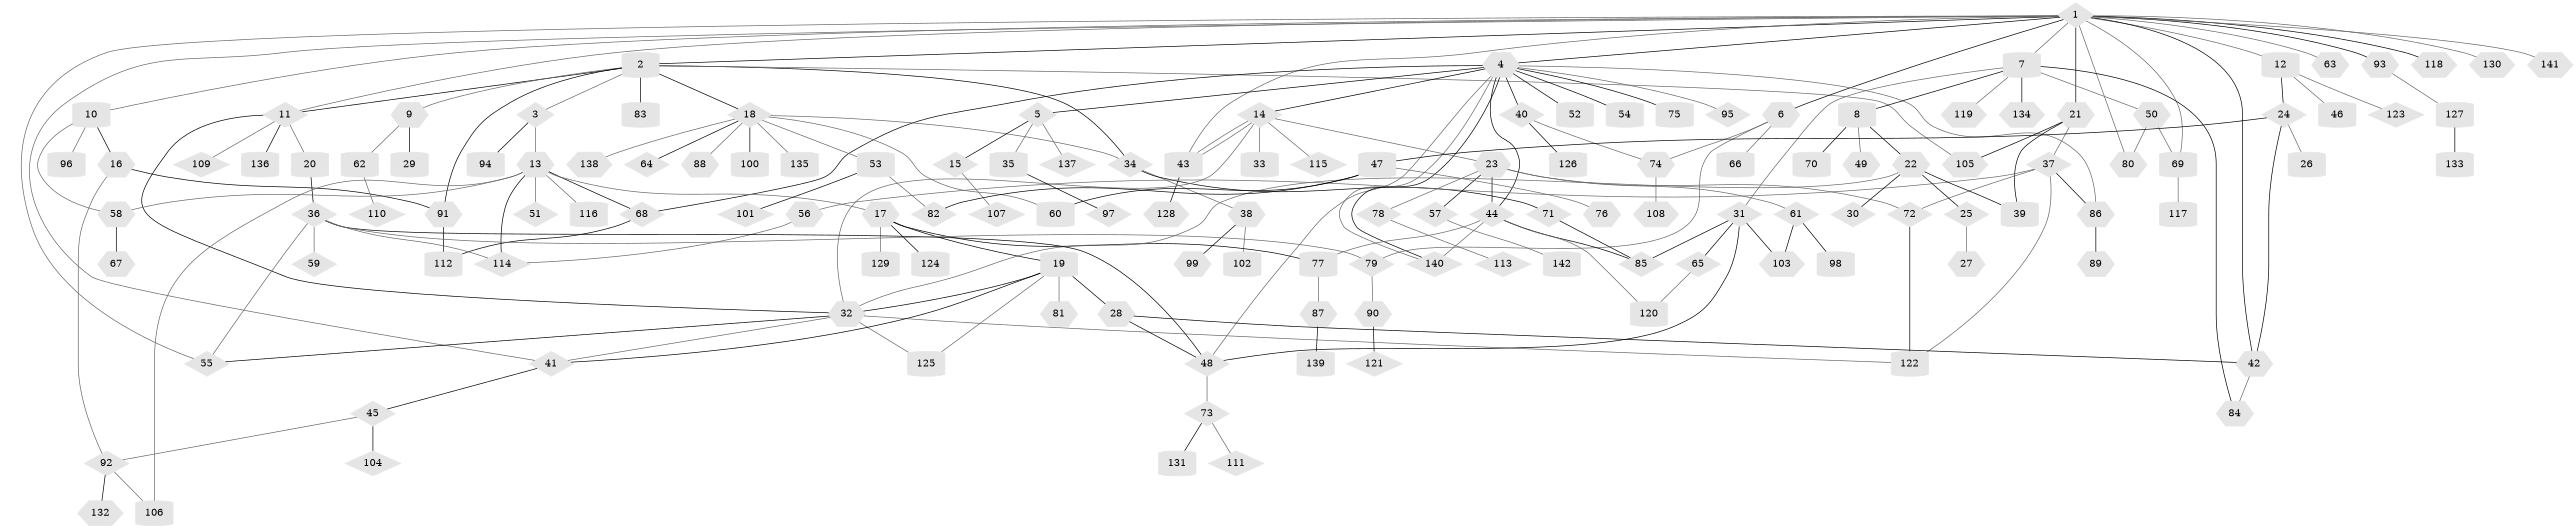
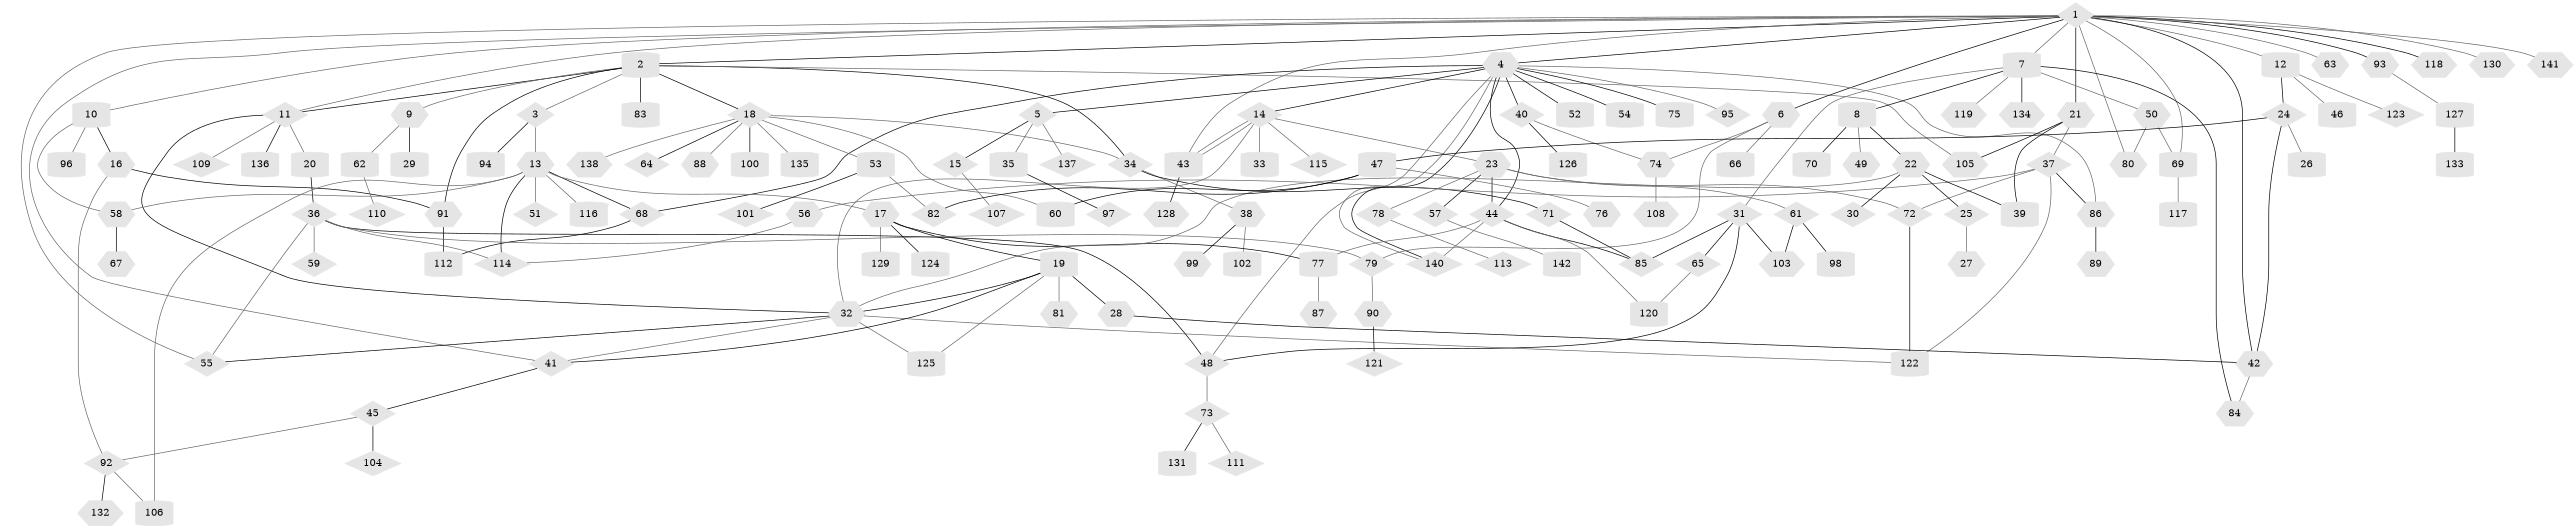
(1163, 339) -> none
(1316, 364) -> none
